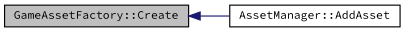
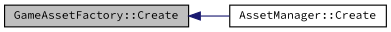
(315, 16) -> (308, 16)
